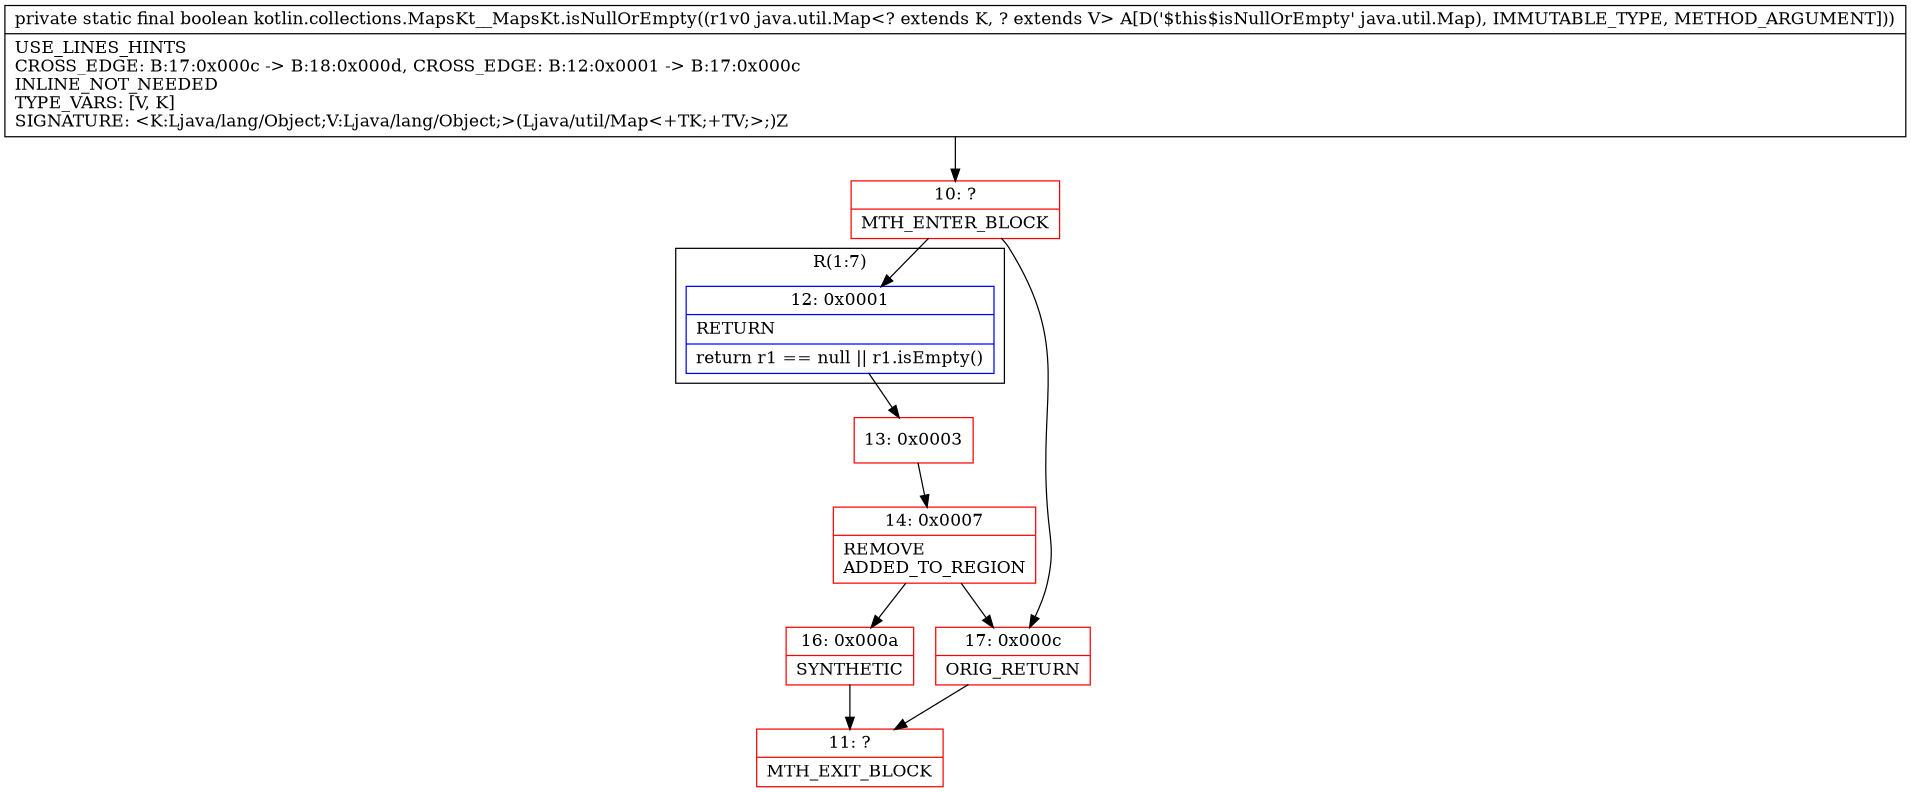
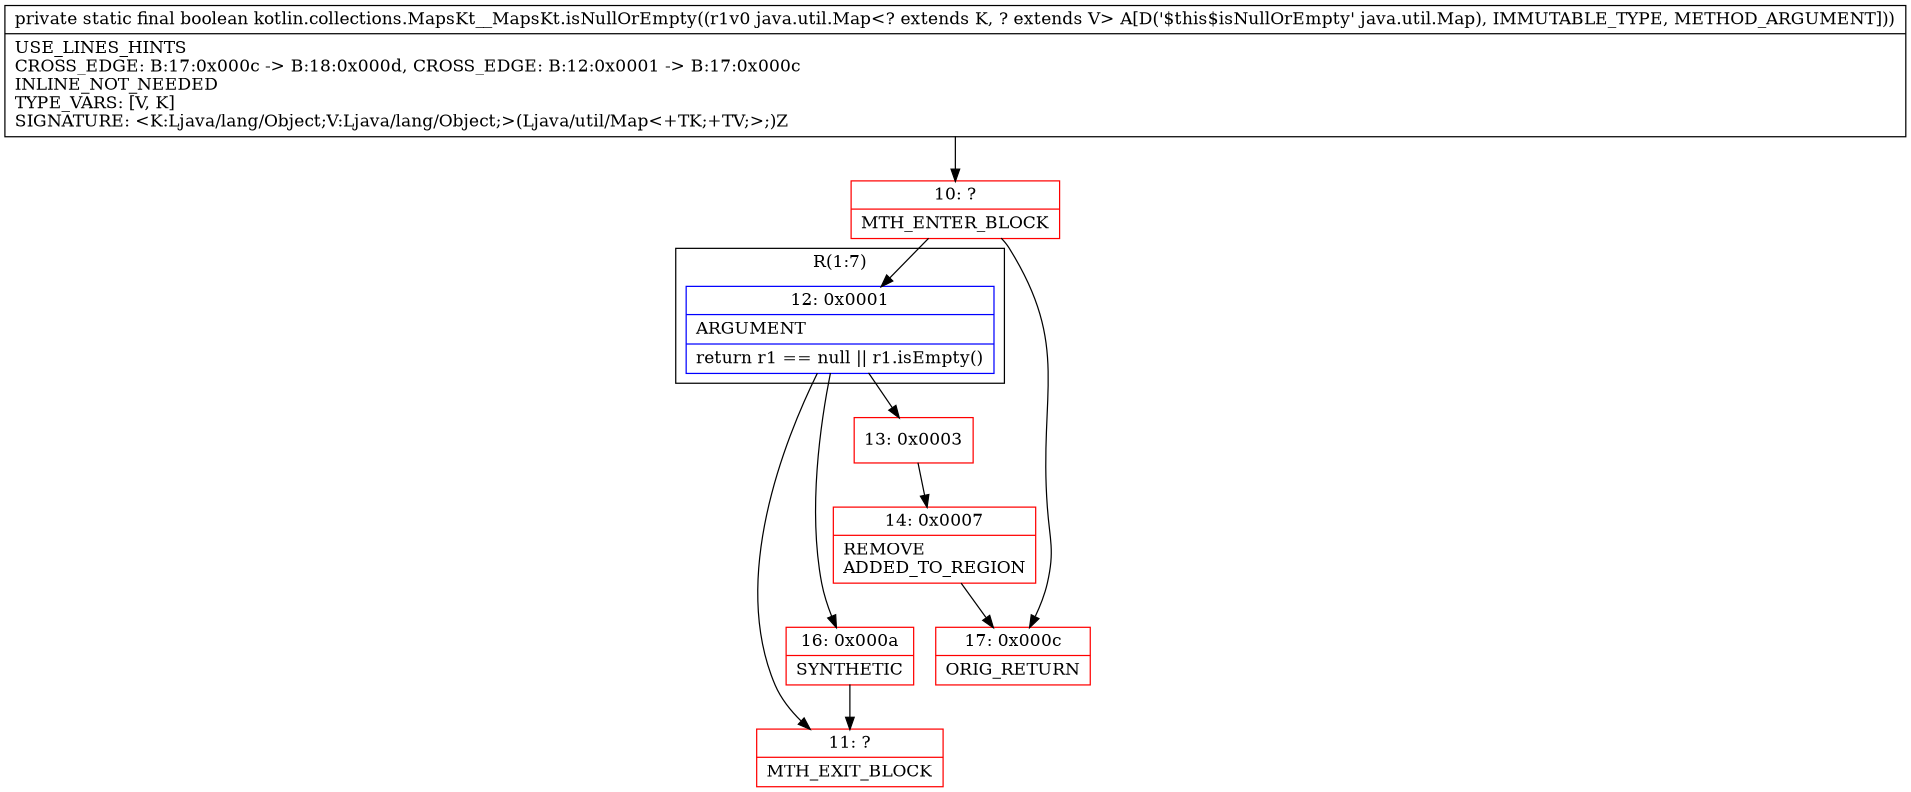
(736, 329) -> (751, 329)
(892, 600) -> (816, 495)
(937, 704) -> (761, 548)
